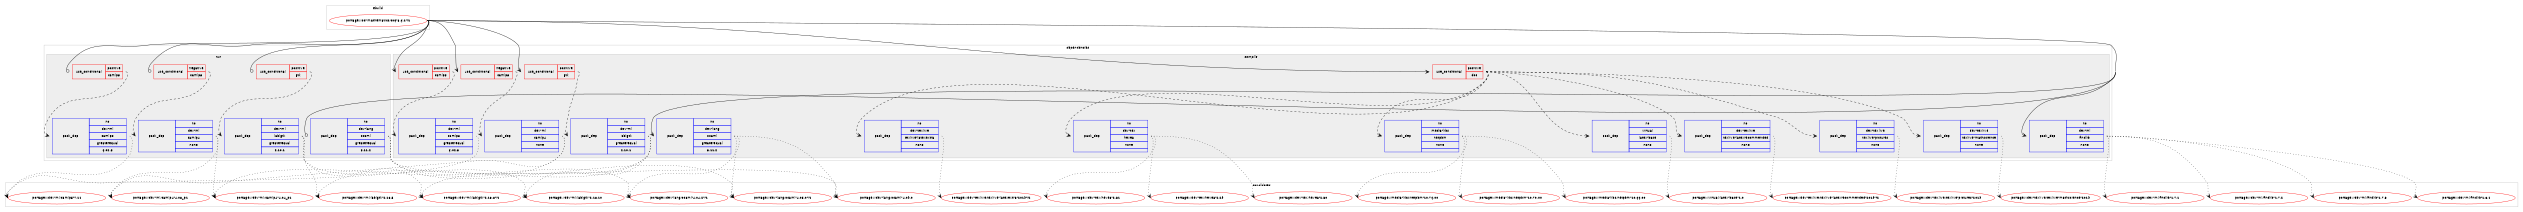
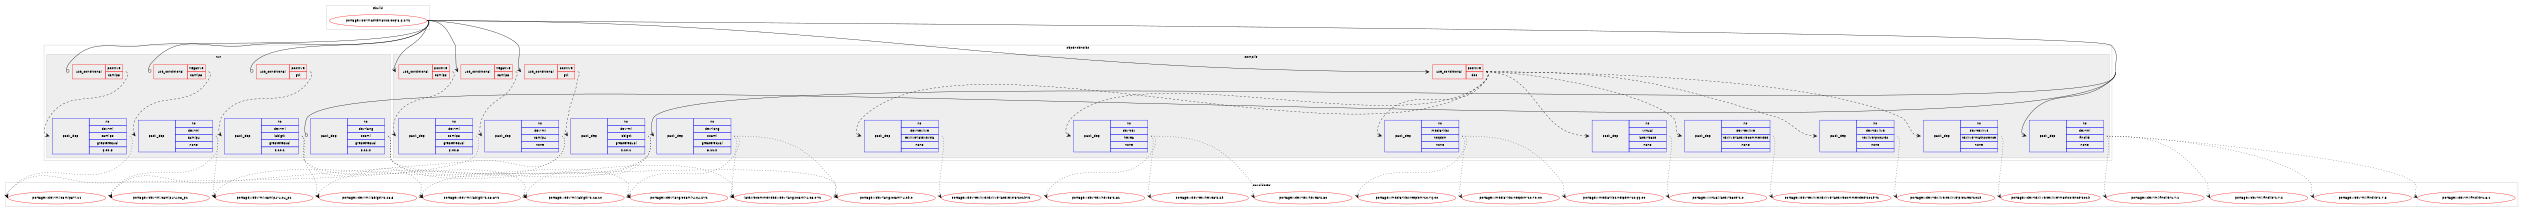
(783, 198) -> (783, 198)
